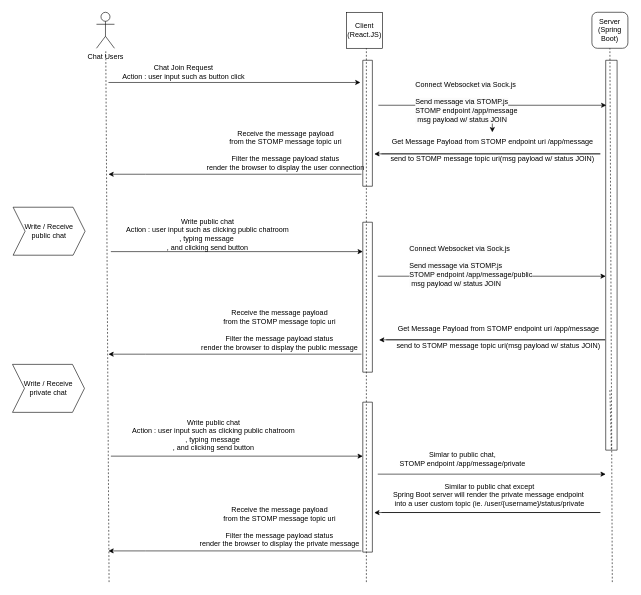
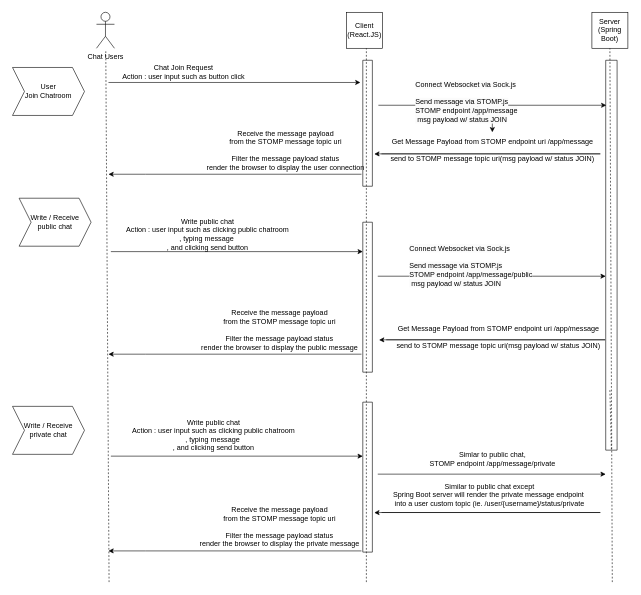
(610, 30) -> (610, 30)
none -> (48, 92)
(49, 231) -> (55, 222)
(48, 389) -> (48, 431)
(462, 459) -> (492, 459)
